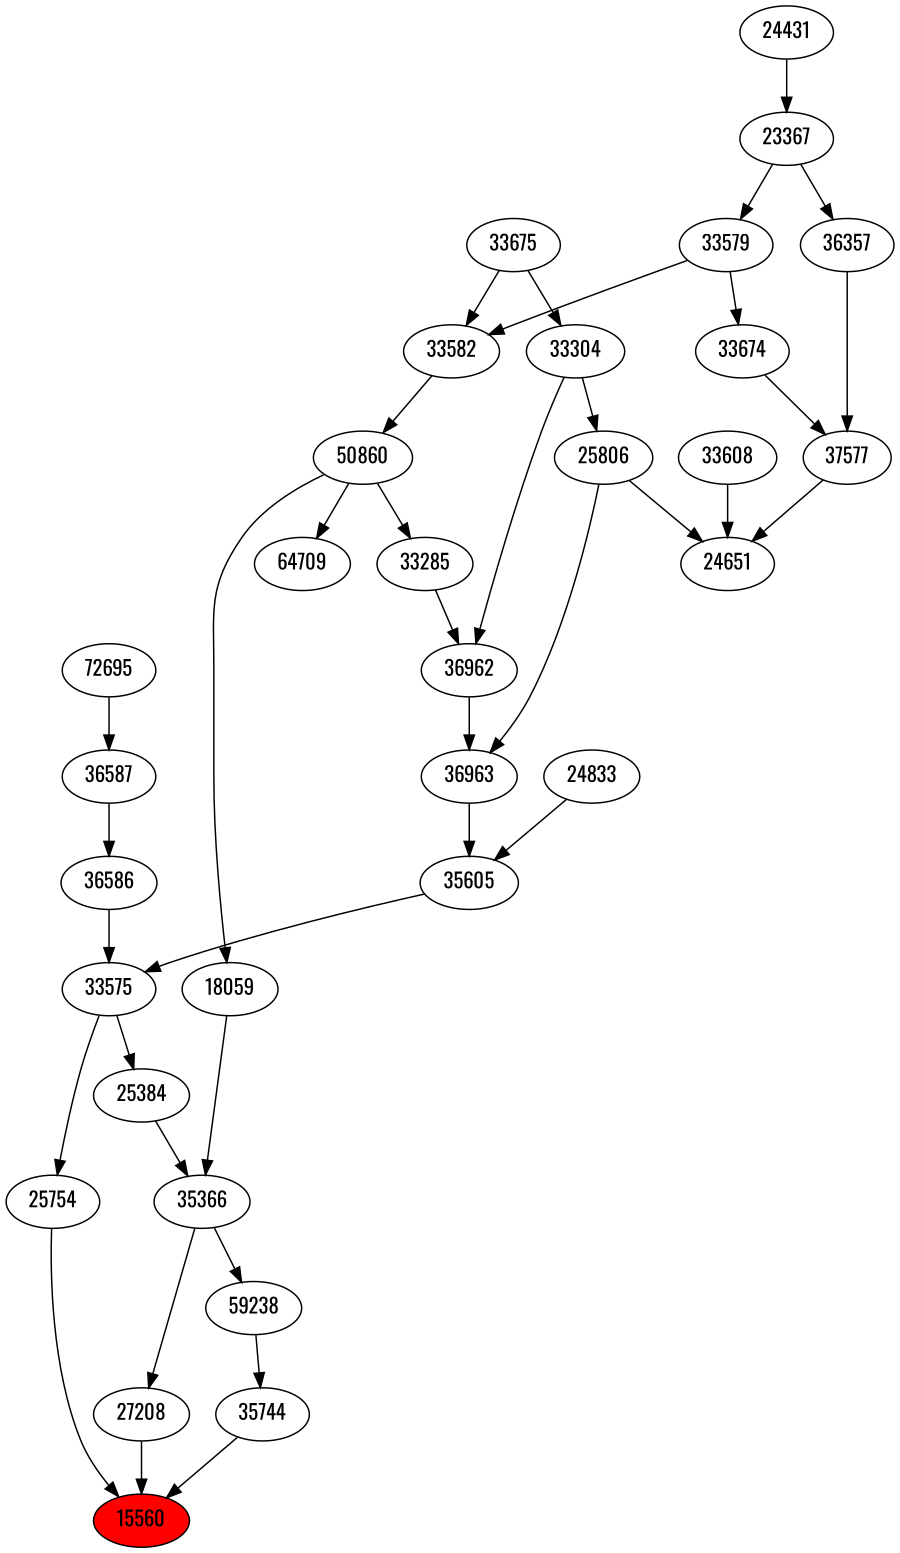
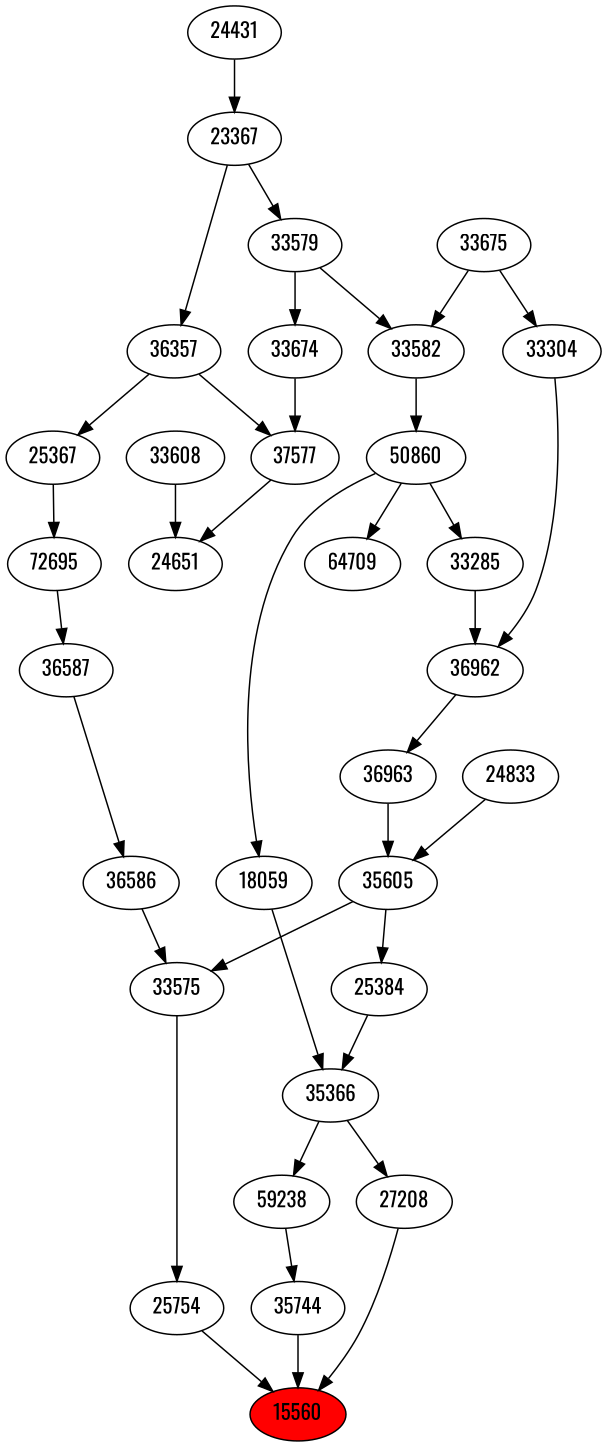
none -> (53, 458)
(604, 458) -> none
(123, 1035) -> (384, 929)
